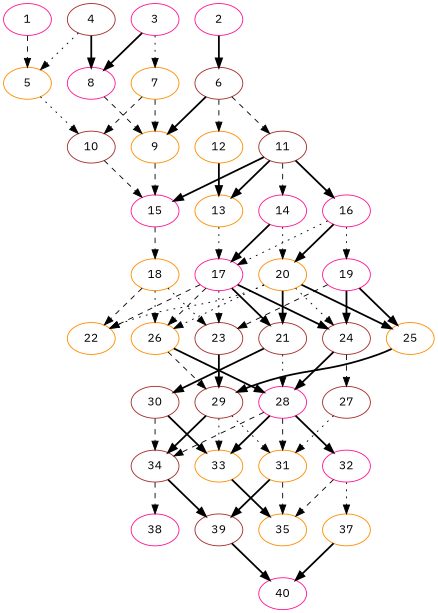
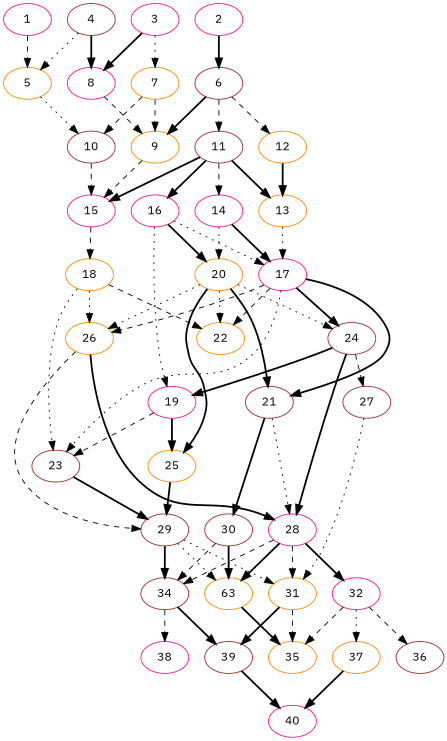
(346, 301) -> (274, 369)
(219, 466) -> (229, 594)
none -> (420, 657)
